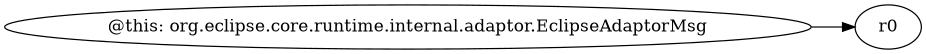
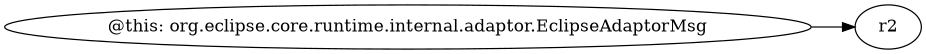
(888, 27) -> (888, 27)
